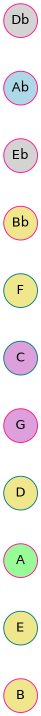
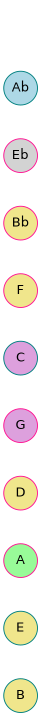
(21, 21) -> none
(21, 88) -> (21, 88)
(21, 291) -> (21, 291)
(21, 493) -> (21, 493)
(21, 696) -> (21, 696)
